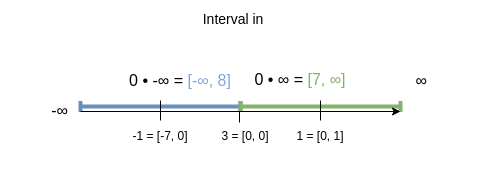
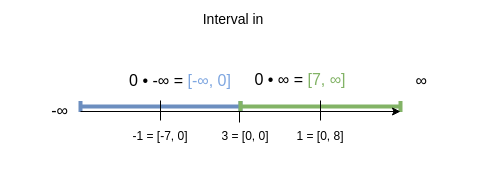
(181, 81) -> (181, 81)
(321, 137) -> (321, 137)
